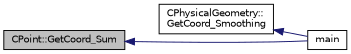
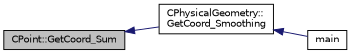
(221, 42) -> (147, 29)
